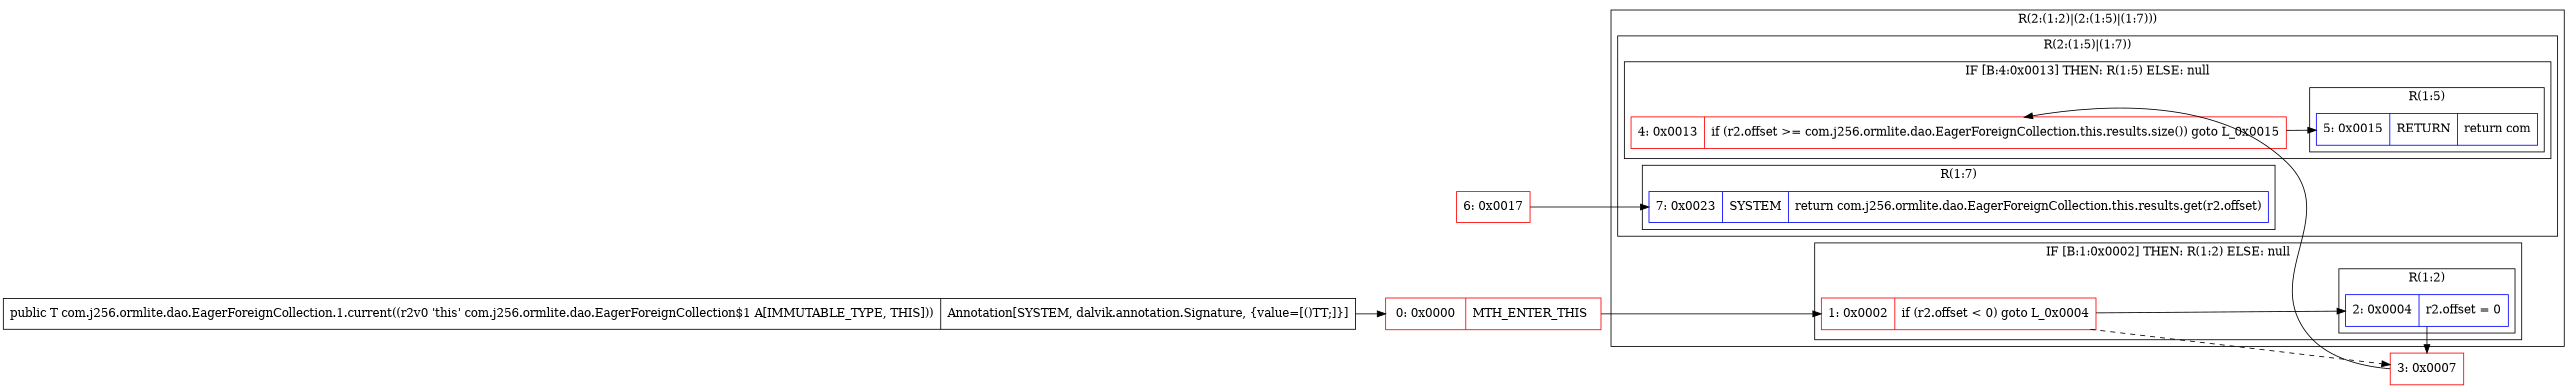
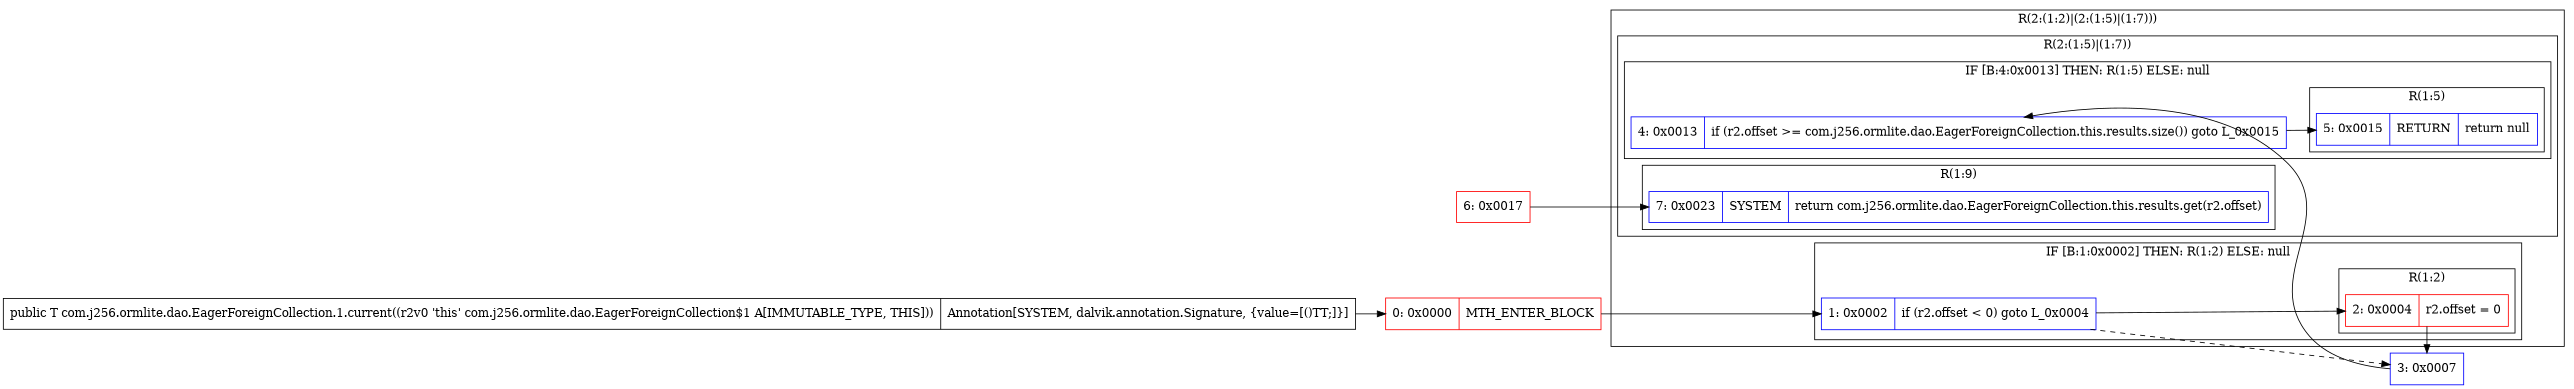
(2497, 129) -> (2497, 129)
(1959, 133) -> (1959, 133)
(1959, 175) -> (1959, 175)
(2427, 311) -> (2427, 311)
(1530, 313) -> (1530, 313)
(1959, 314) -> (1959, 314)
(2427, 369) -> (2427, 369)
